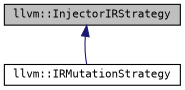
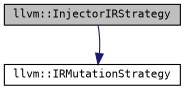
(85, 50) -> (100, 39)
